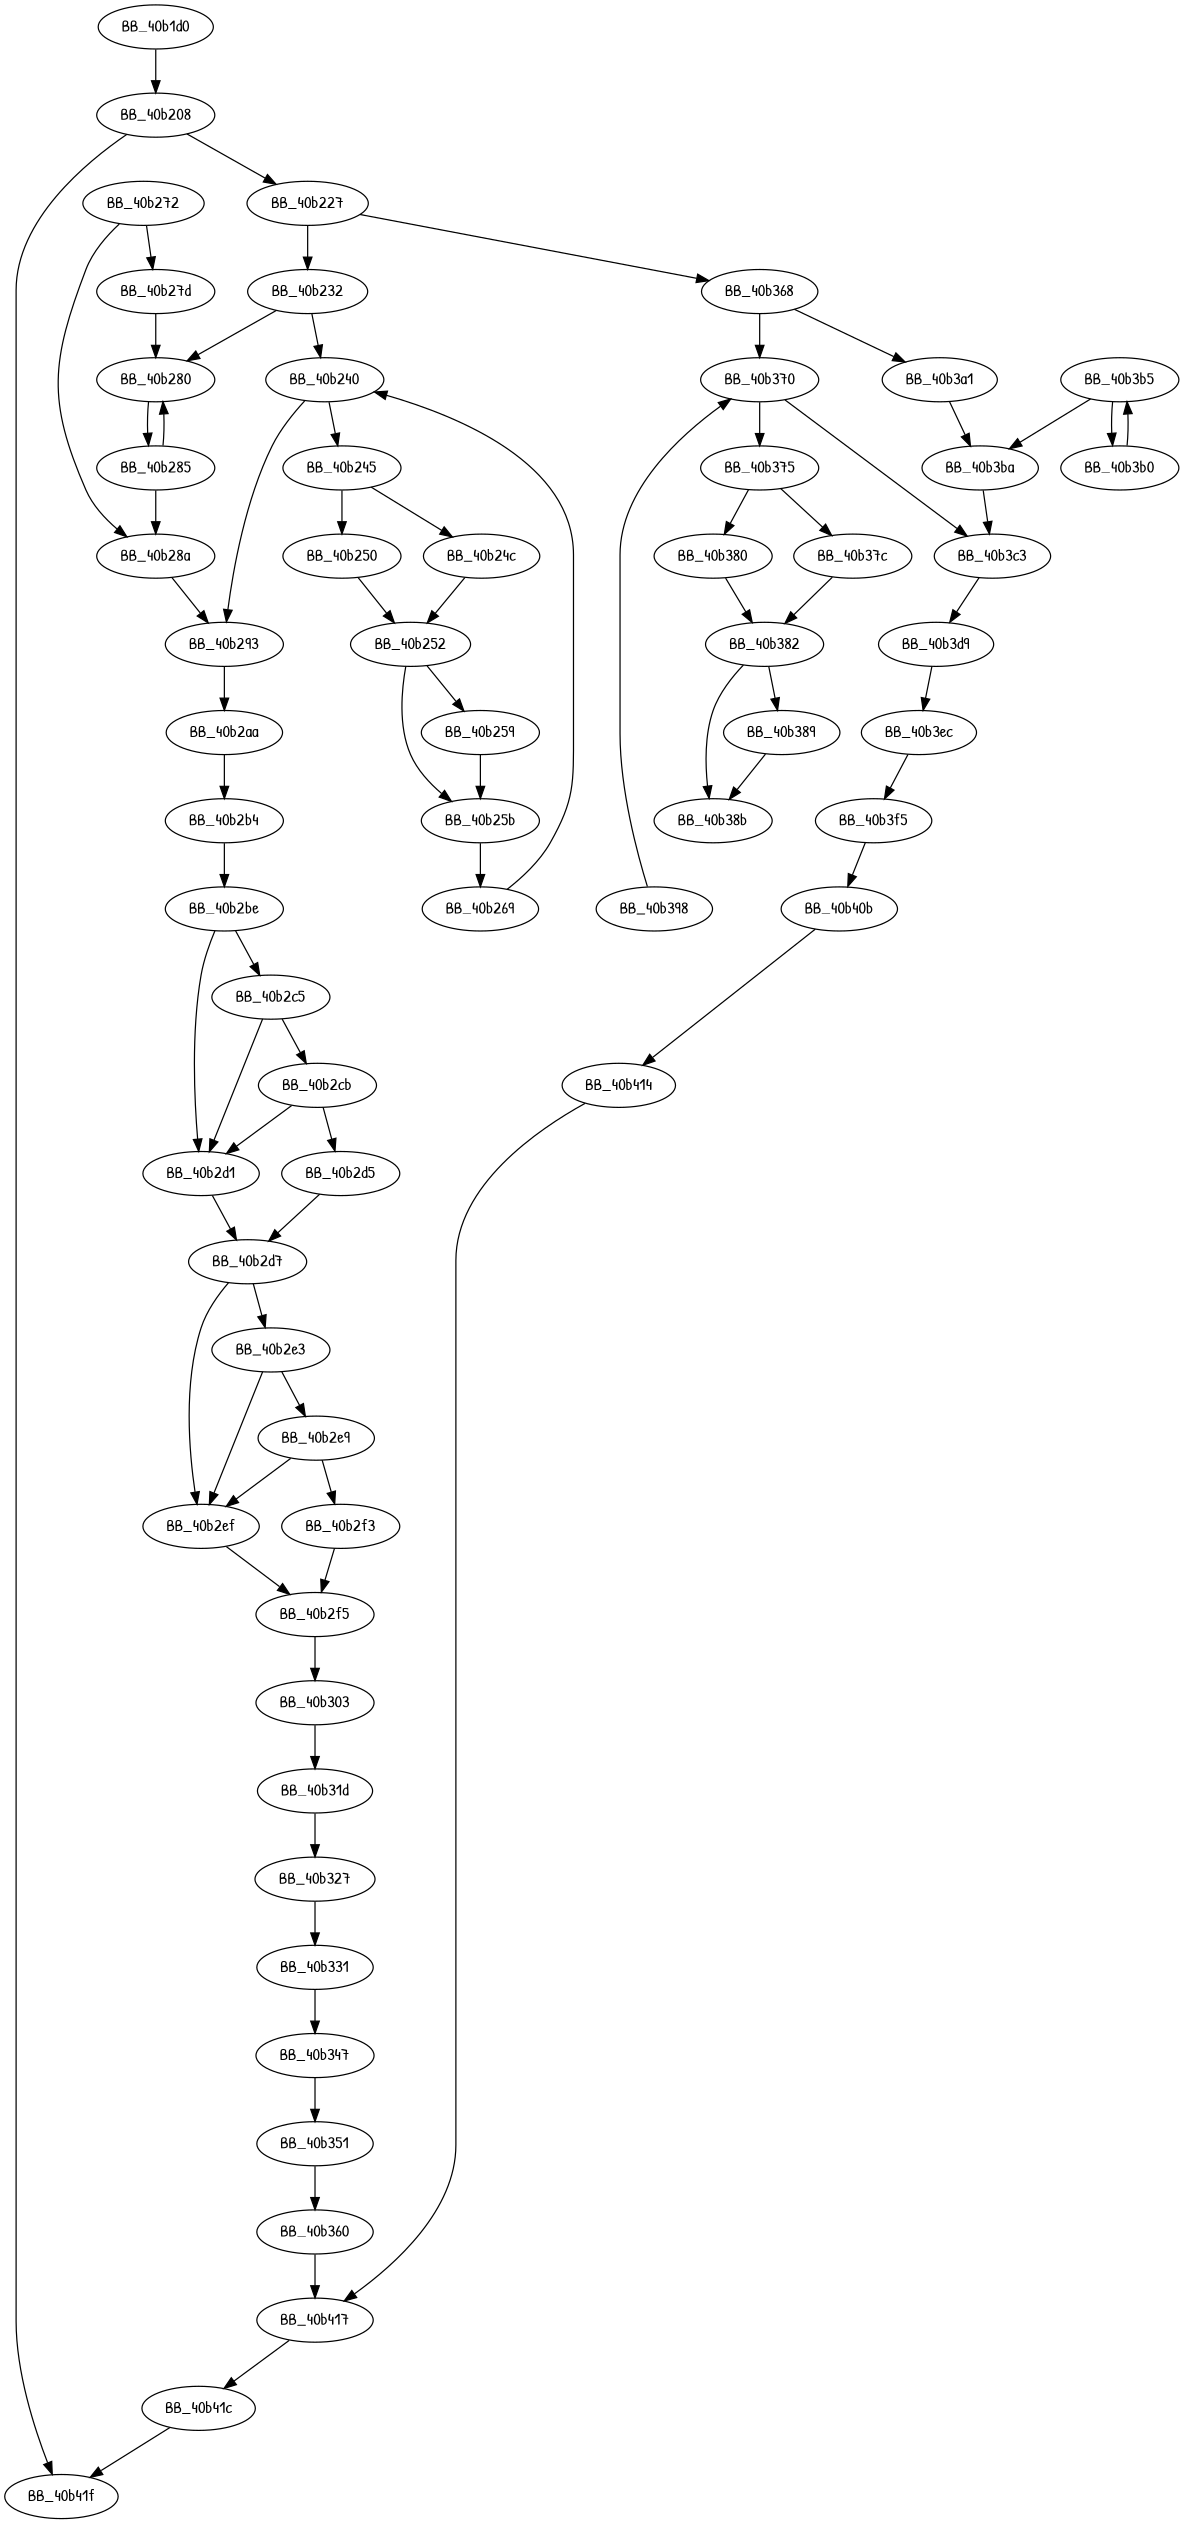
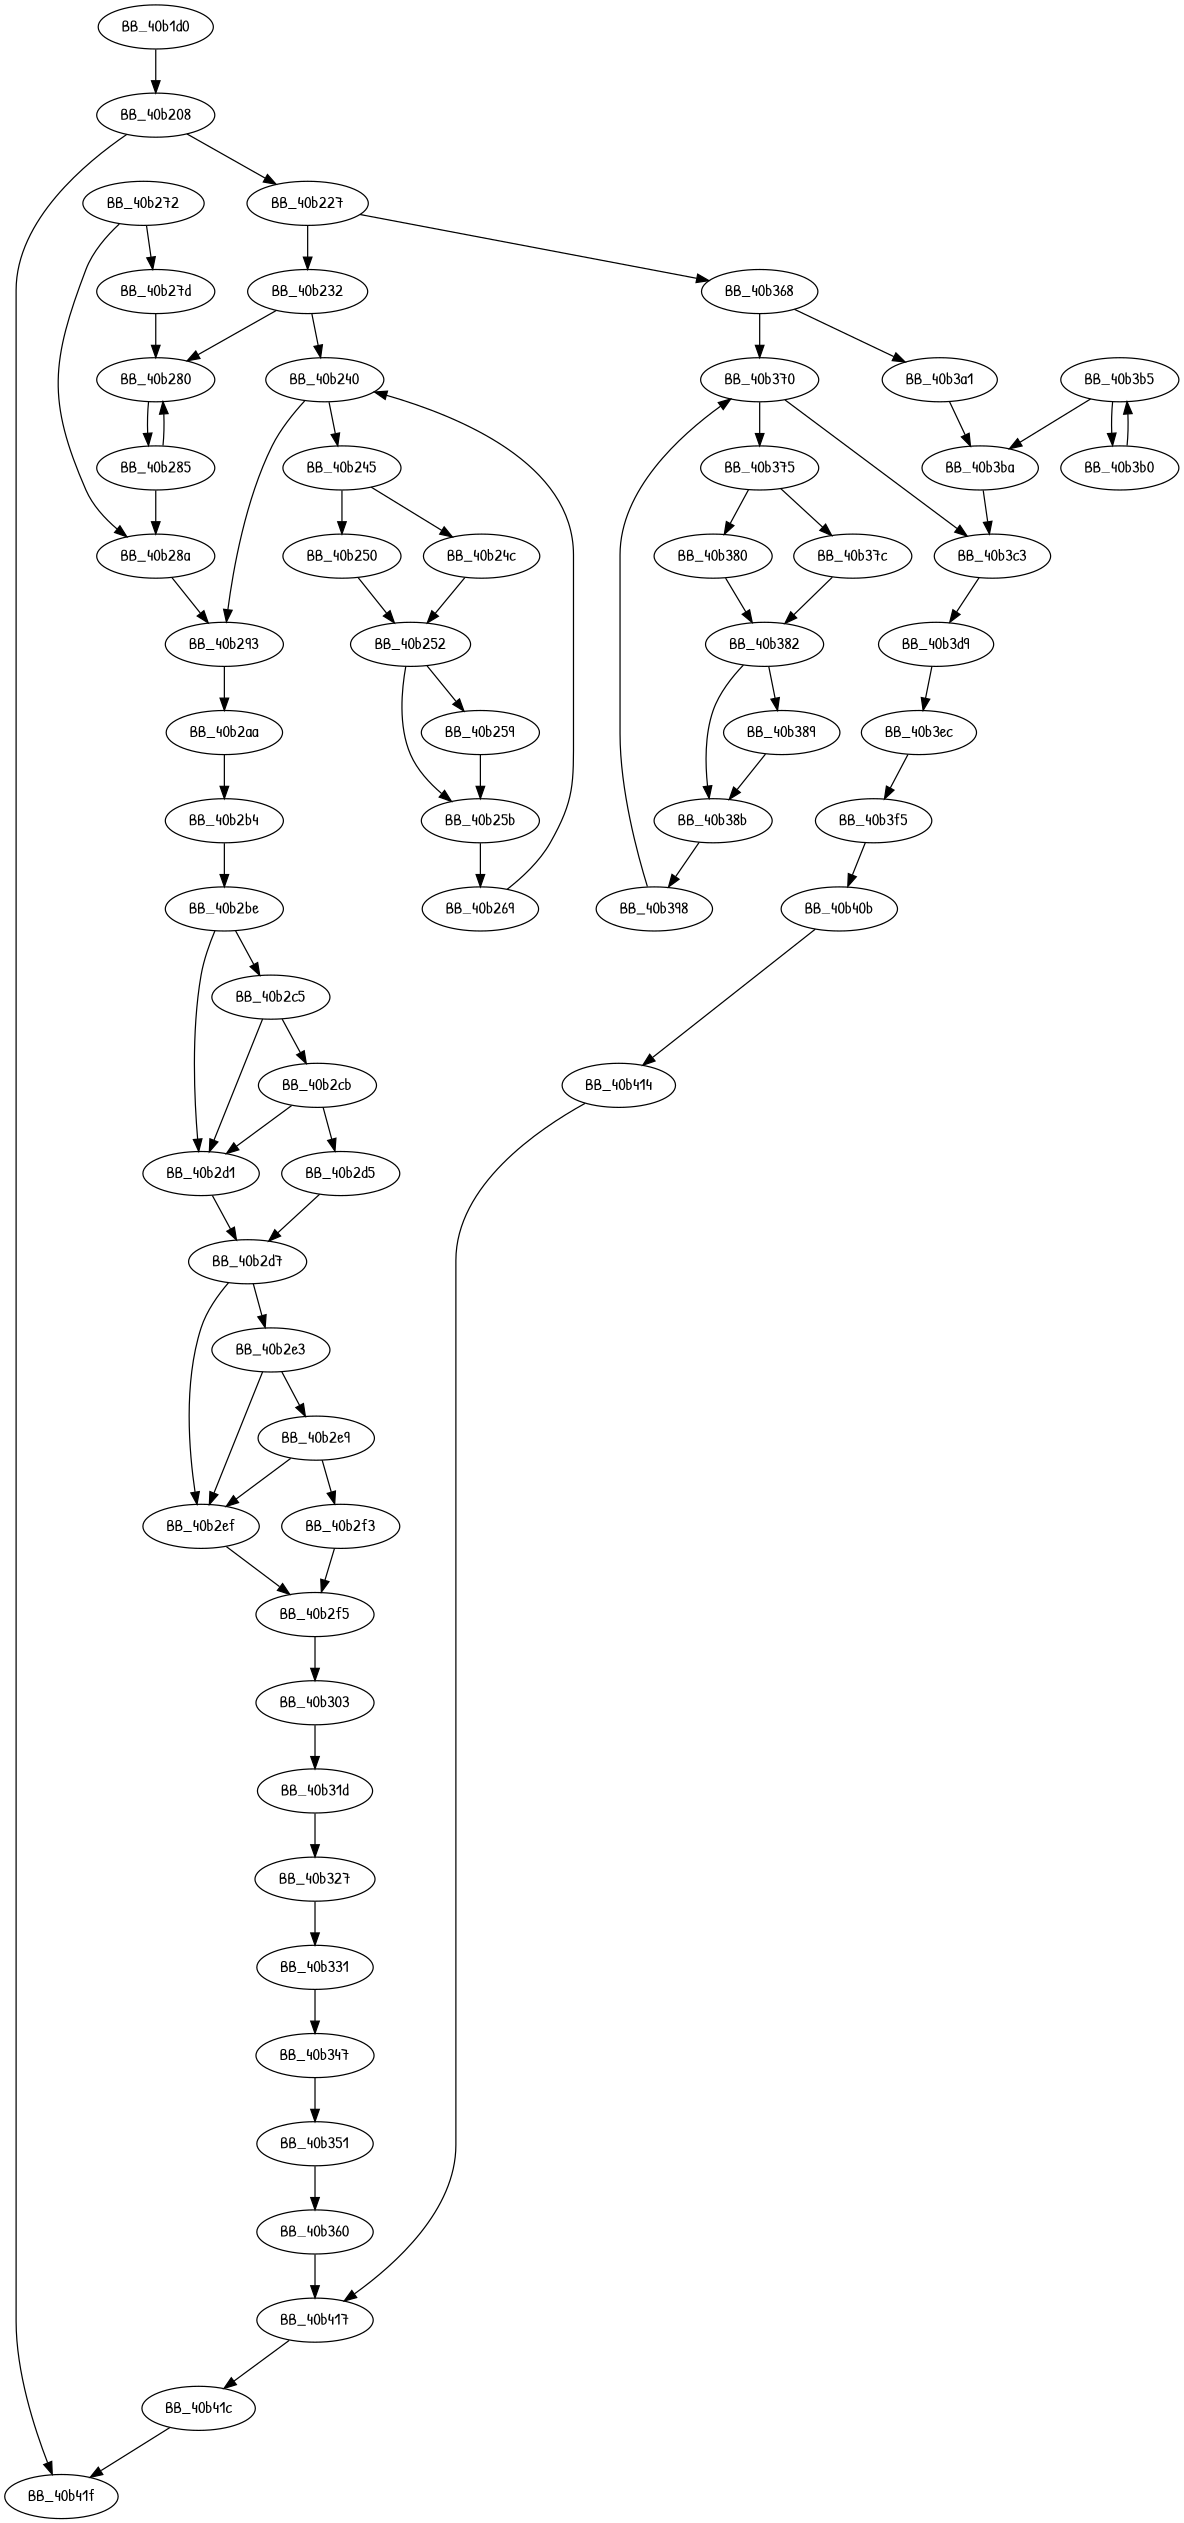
none -> (687, 859)
